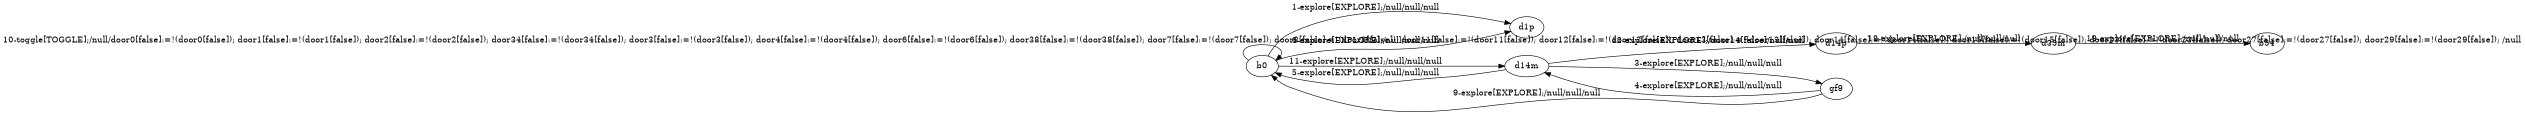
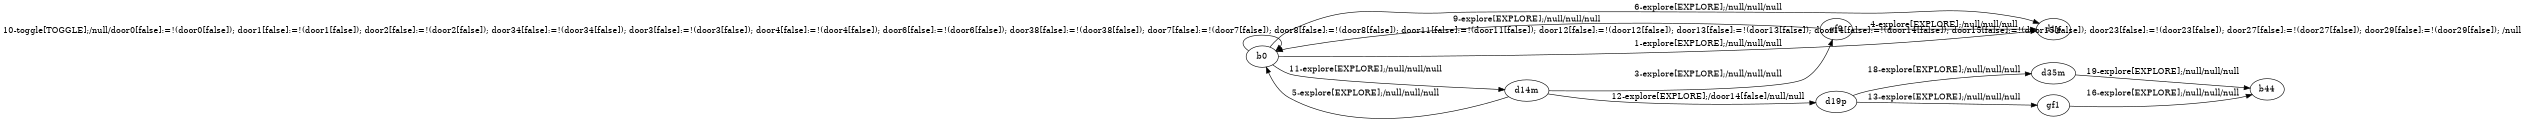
(1836, 43) -> (1836, 102)
(2267, 43) -> (2267, 89)
(1684, 96) -> (1941, 29)
none -> (2053, 105)
